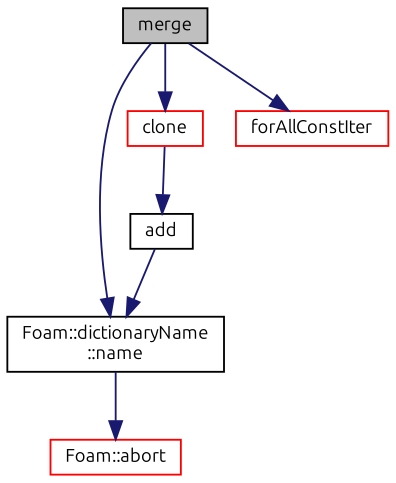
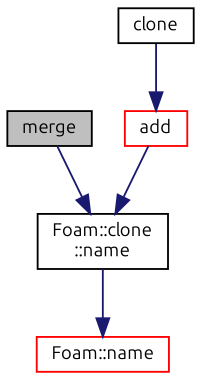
(165, 68) -> none
(165, 129) -> (156, 26)
(312, 129) -> none
(162, 231) -> (156, 129)
(116, 344) -> (103, 241)
(116, 457) -> (103, 354)
